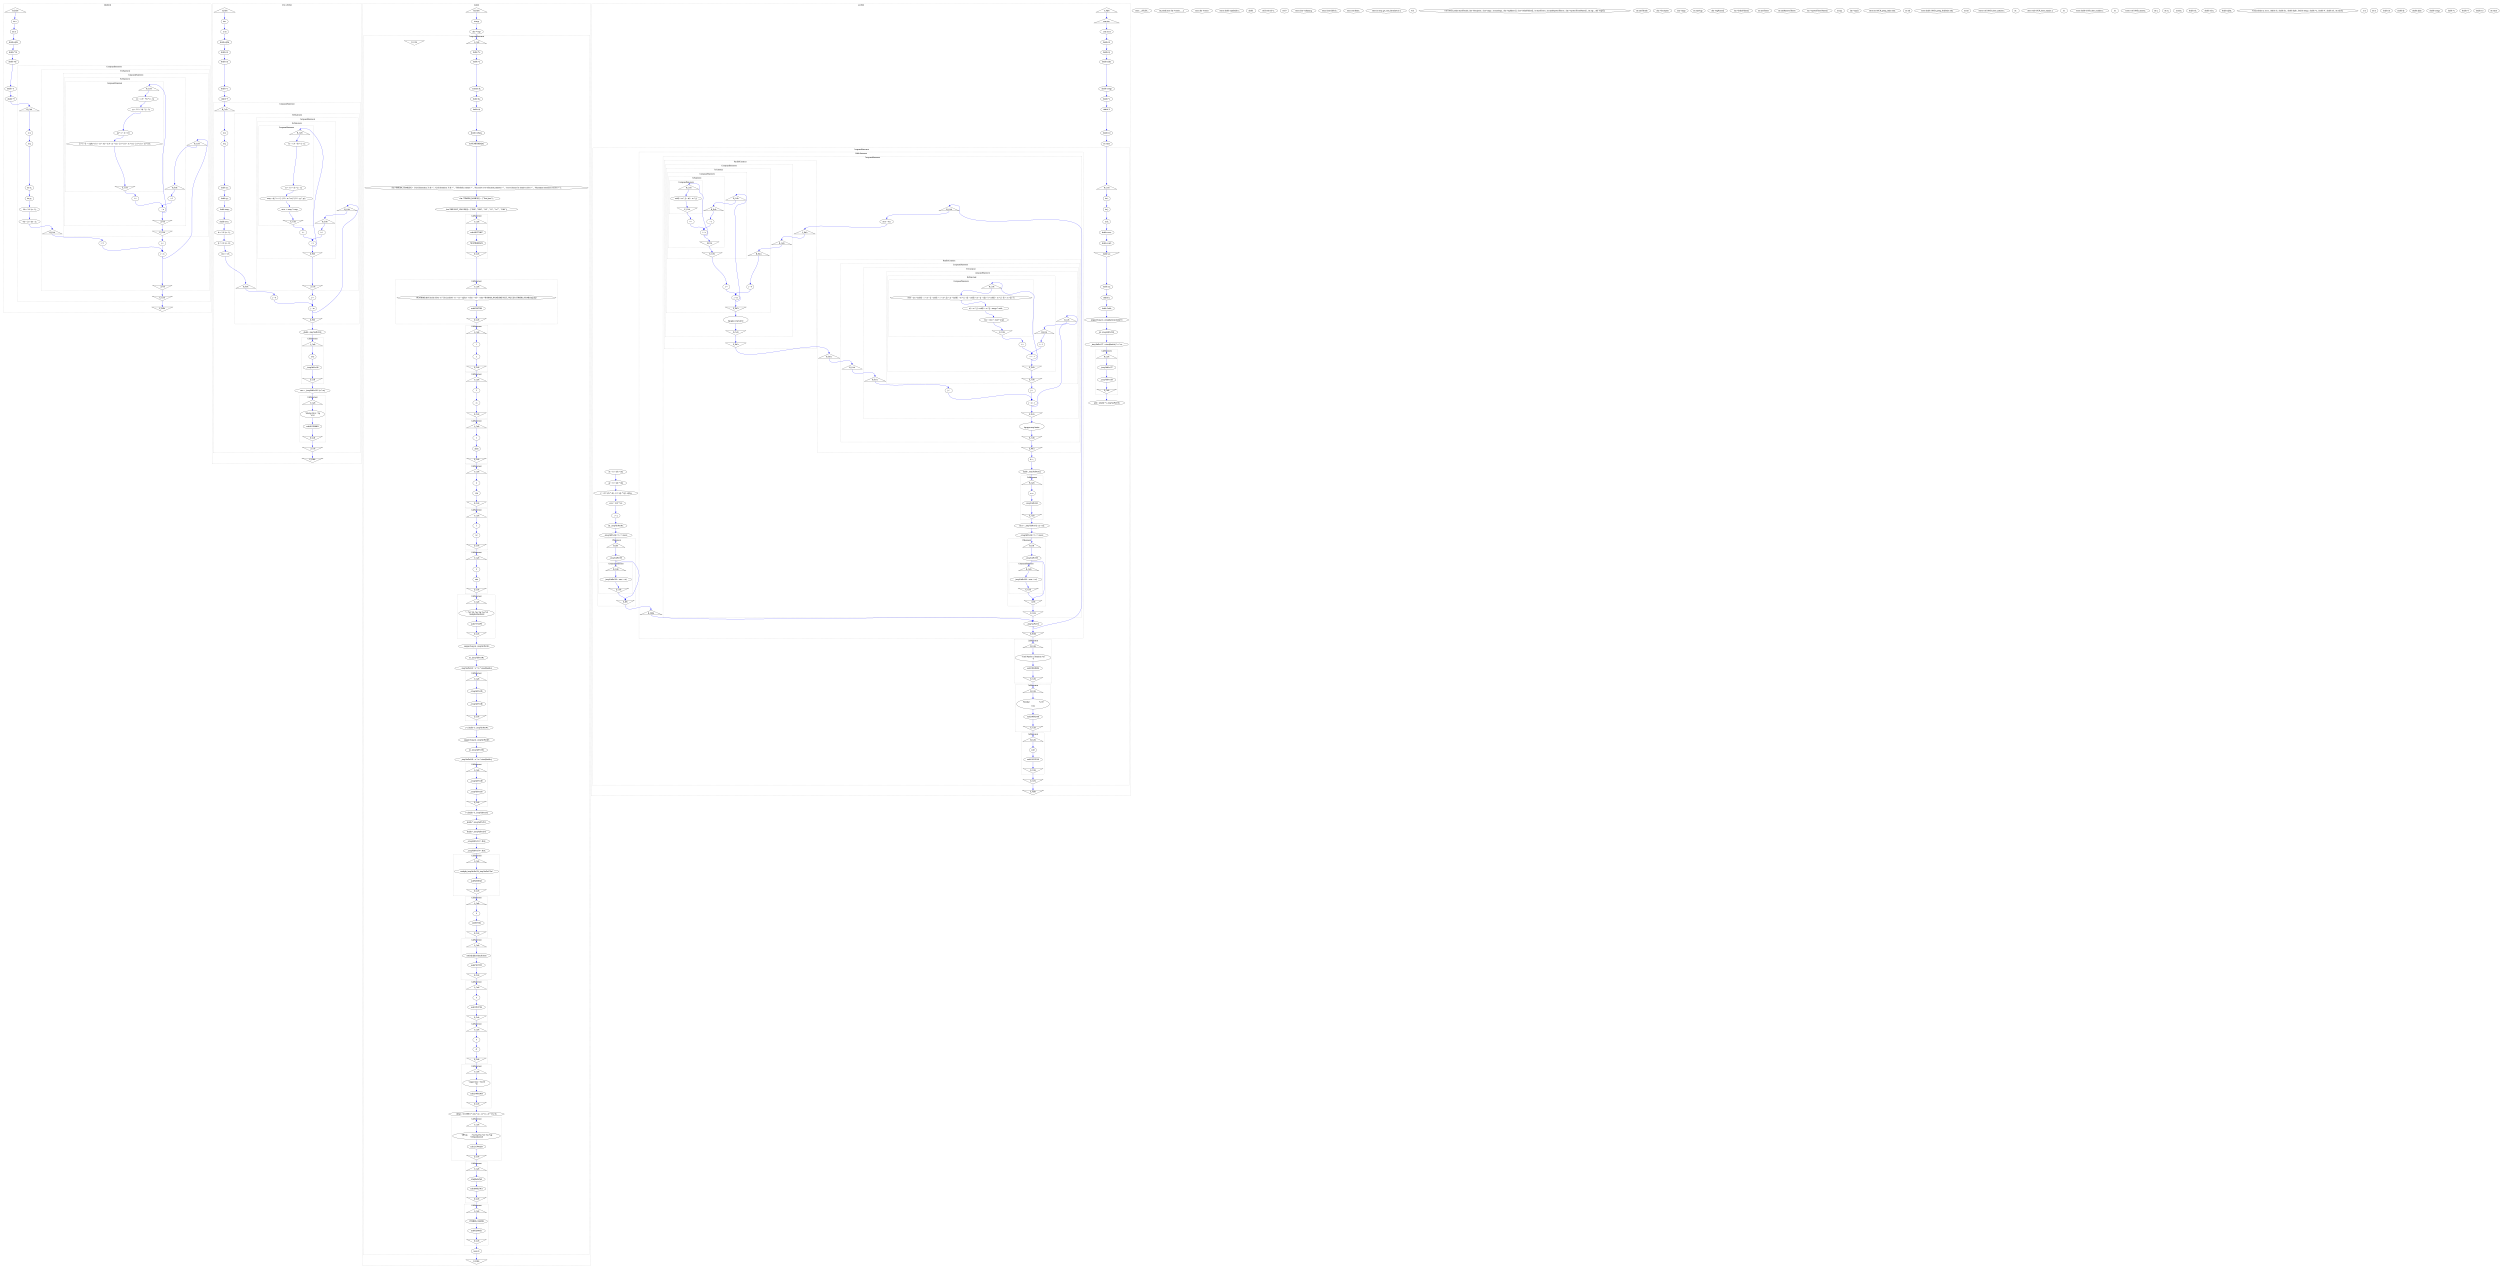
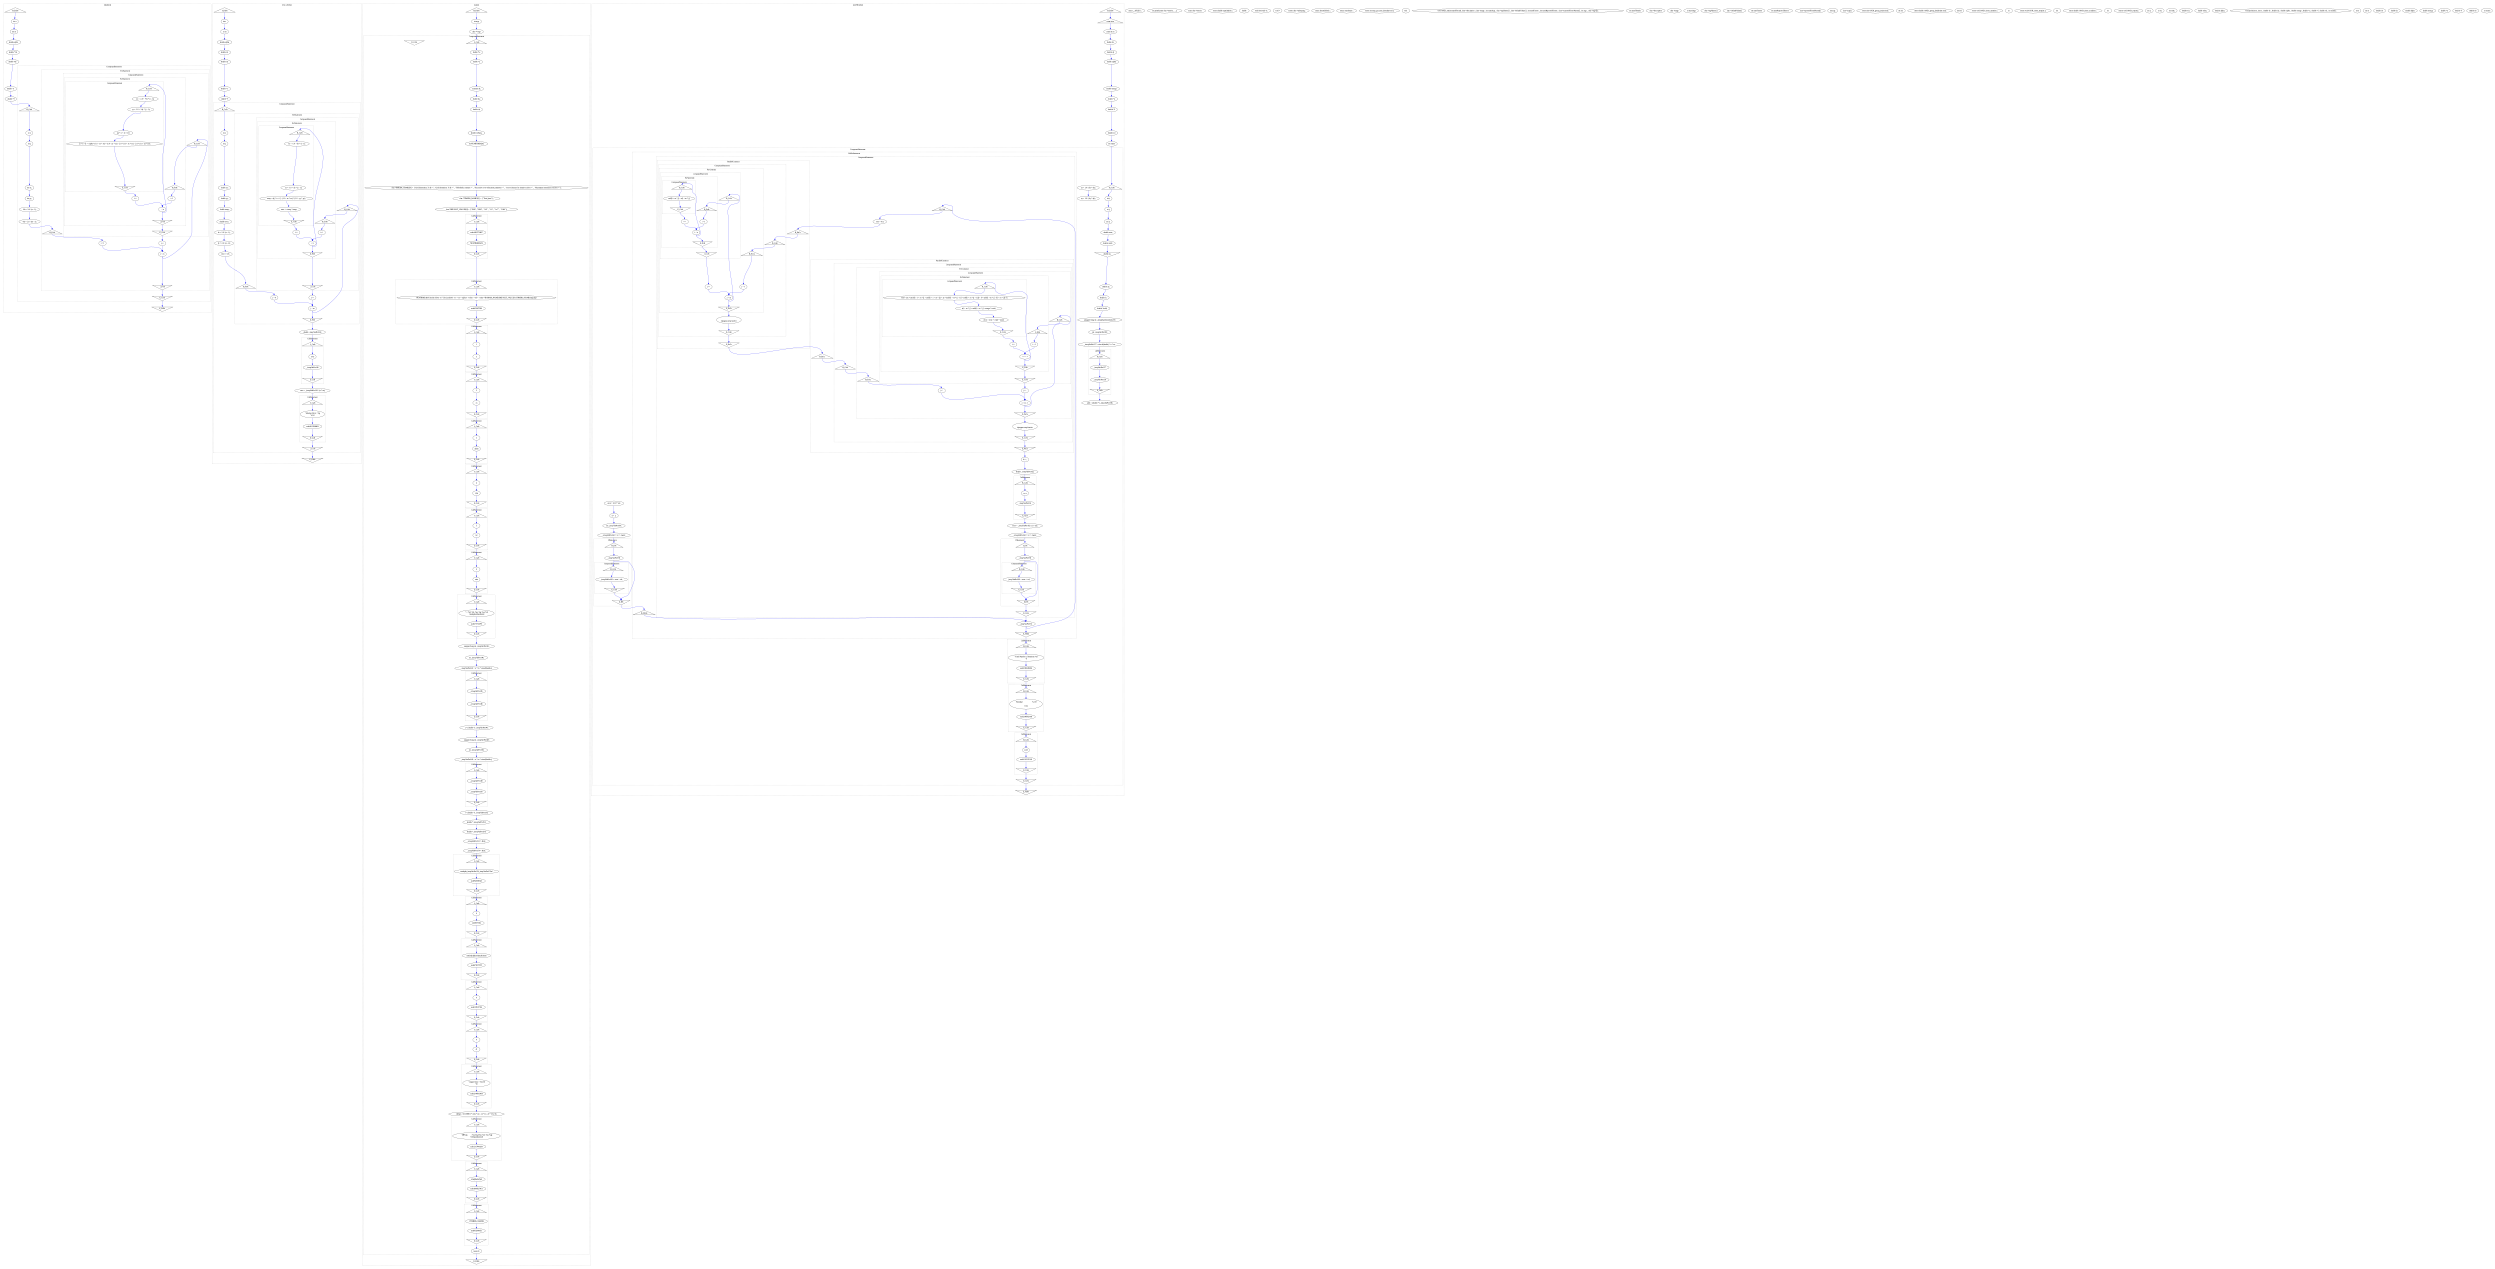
(861, 5) -> (858, 5)
(616, 493) -> none
